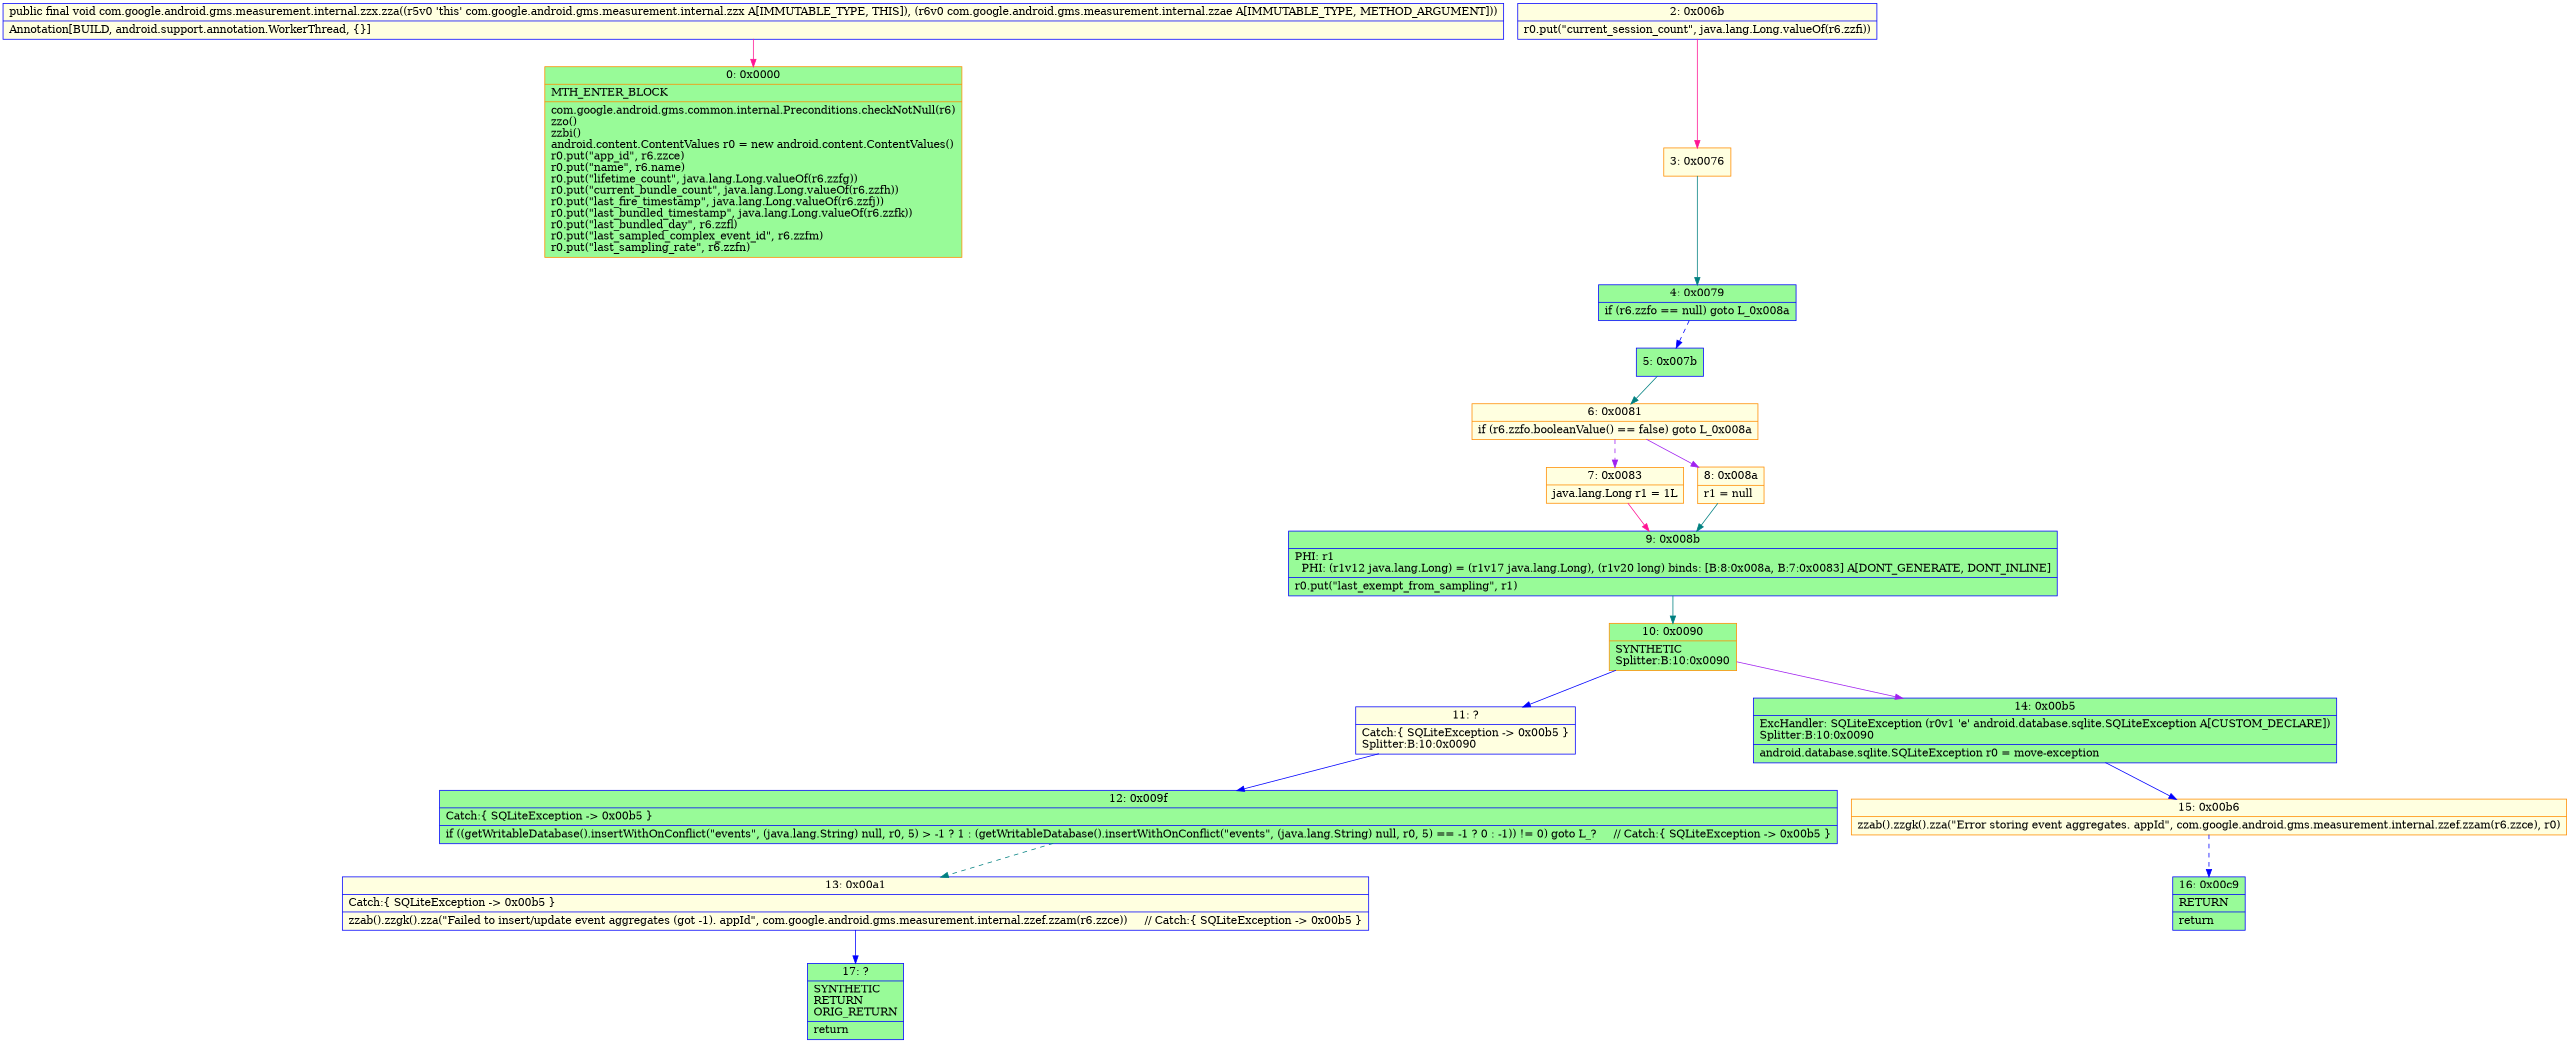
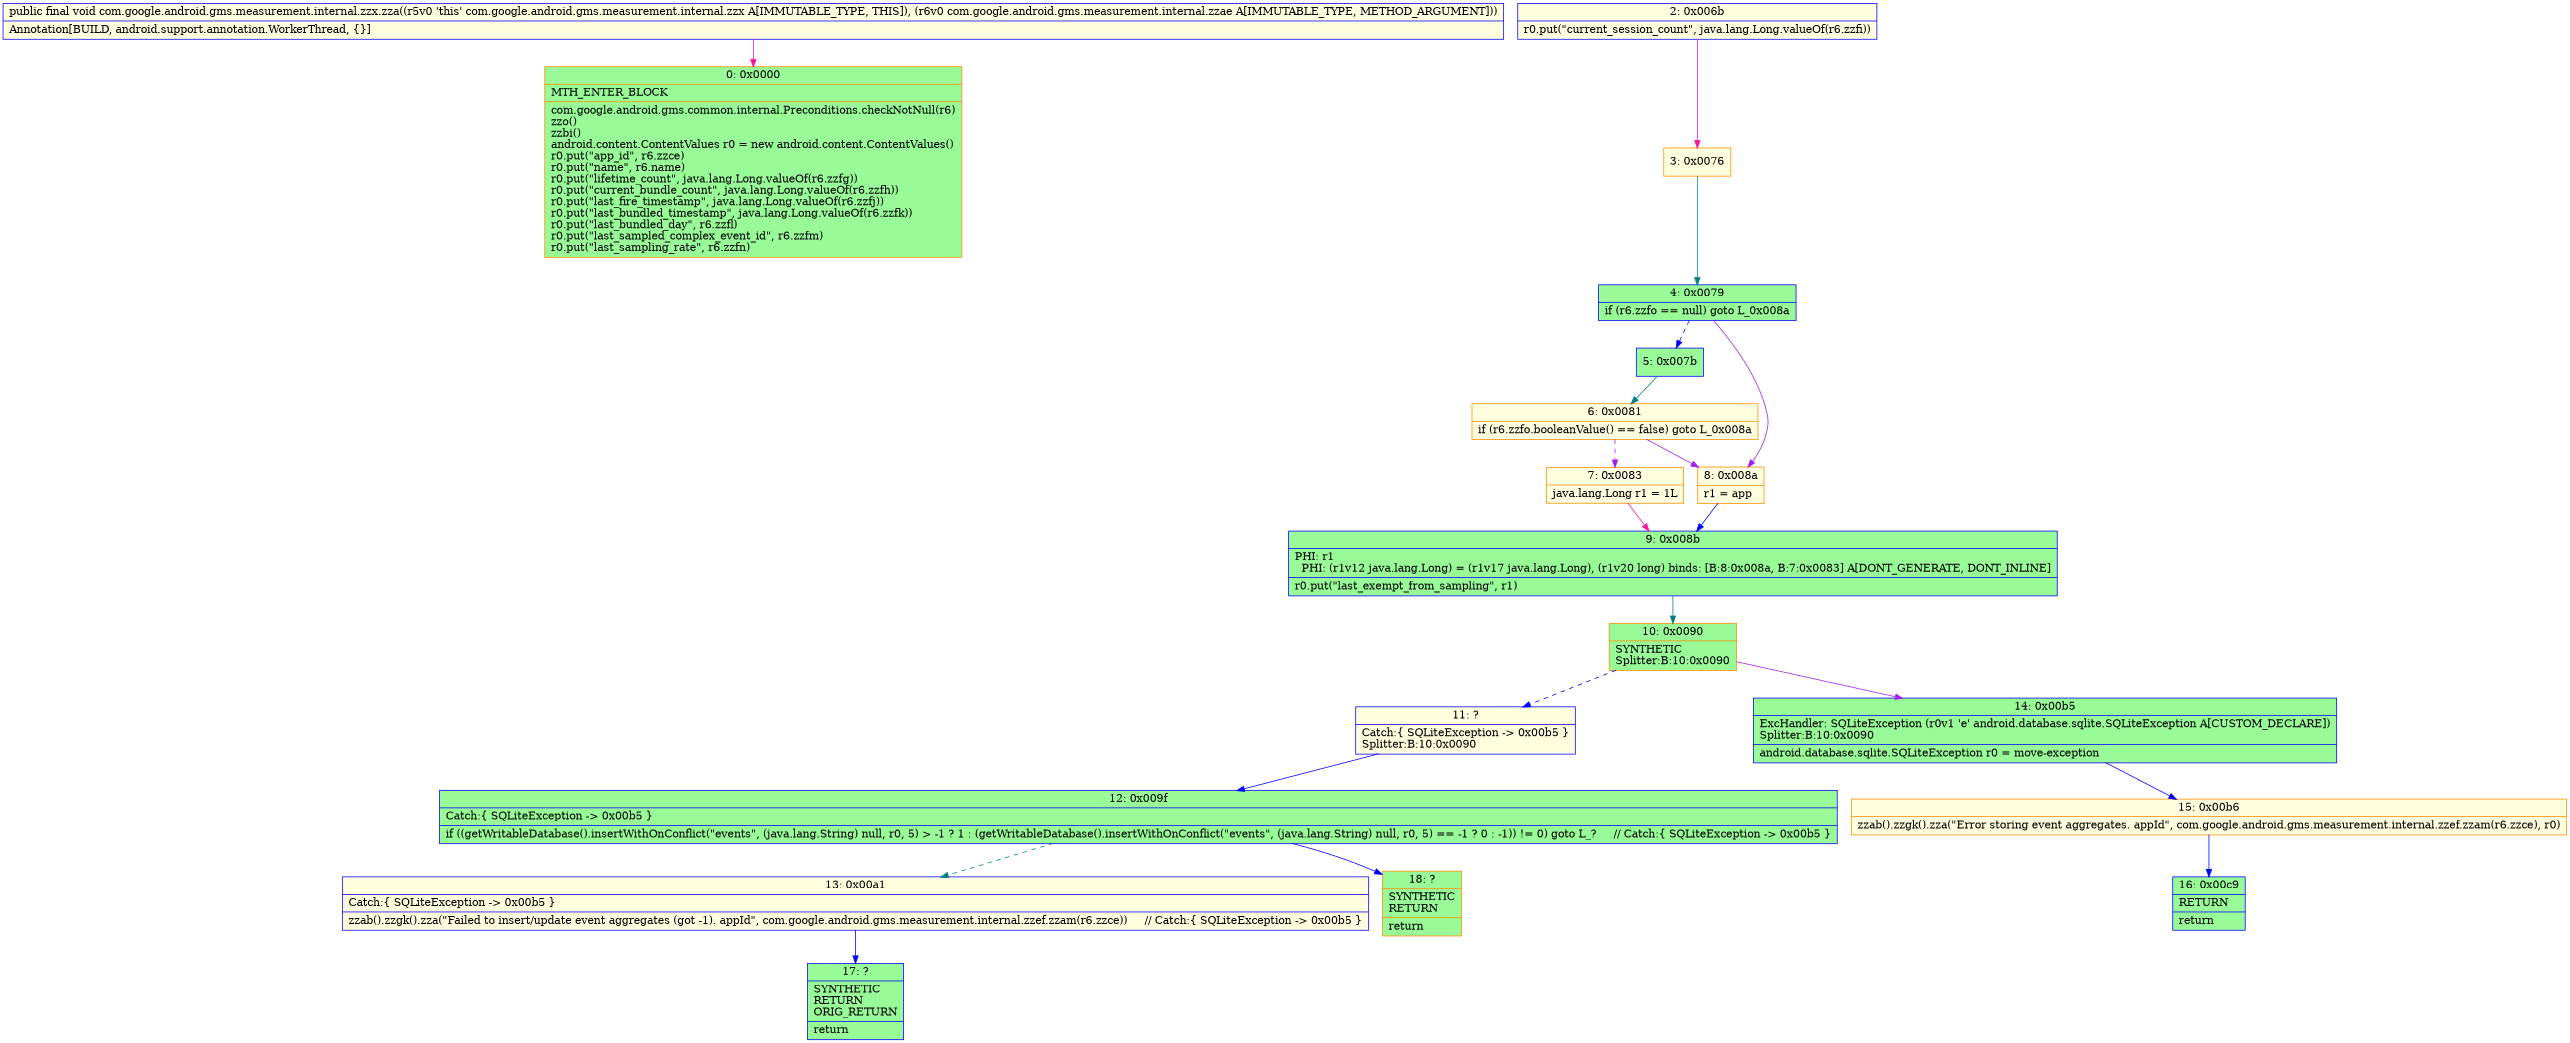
none -> (1758, 386)
(1728, 494) -> (1728, 494)
(1710, 514) -> (1710, 514)
(1573, 687) -> (1573, 687)
(2209, 852) -> (2209, 852)
none -> (1422, 904)
